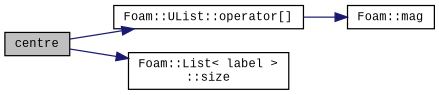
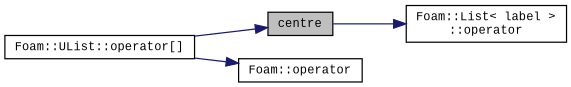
(391, 17) -> (300, 70)
(96, 35) -> (225, 33)
(209, 71) -> (486, 24)
